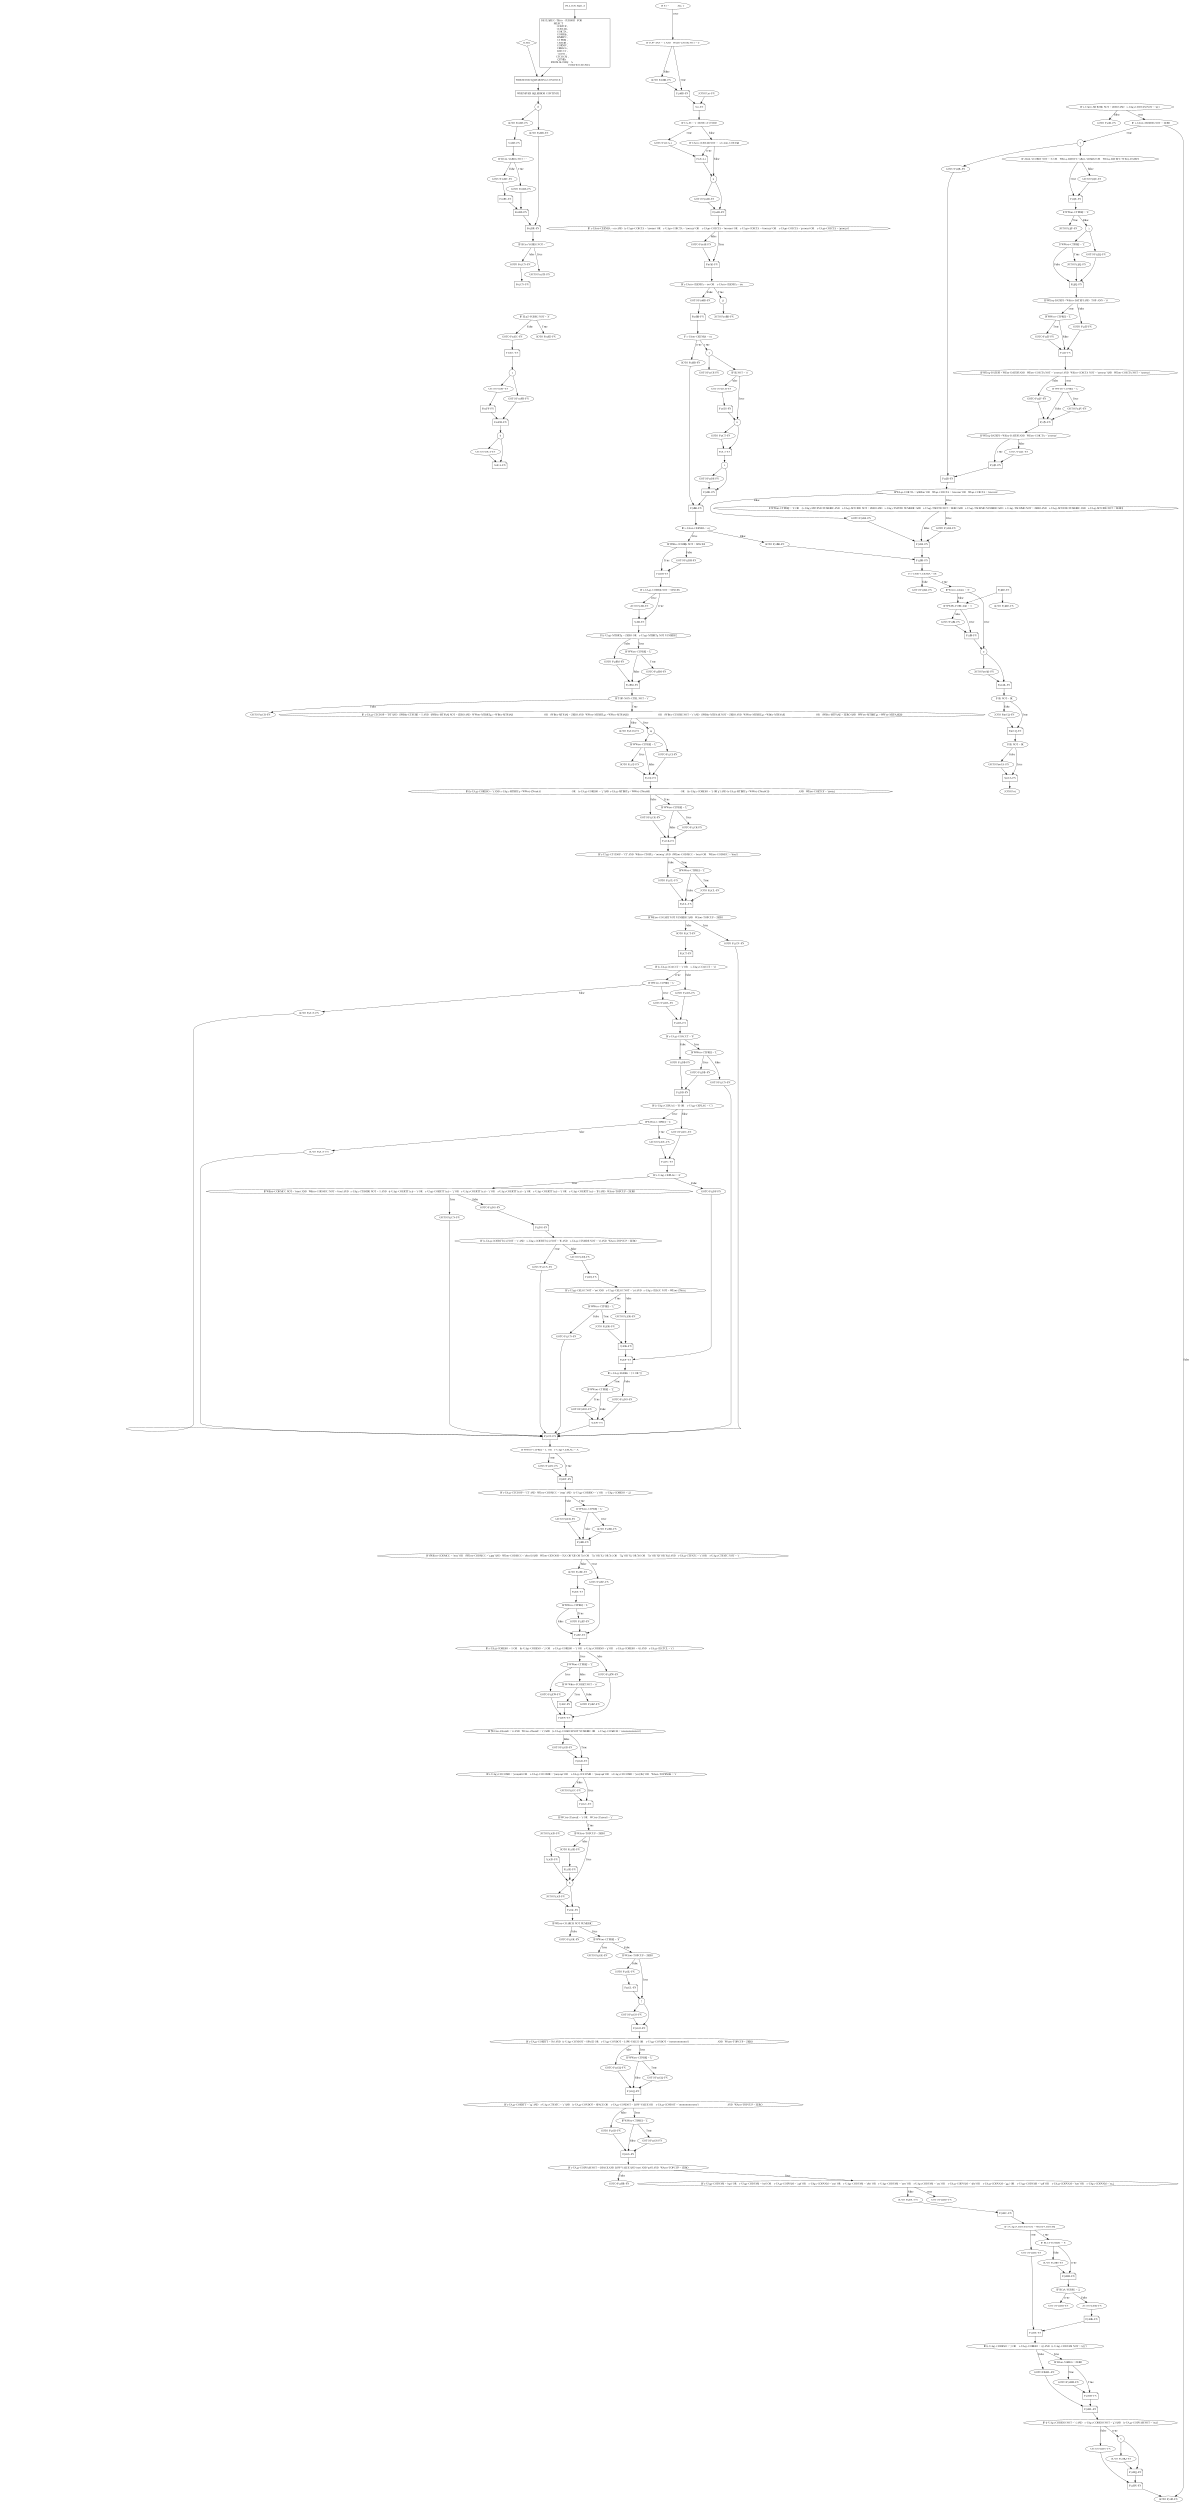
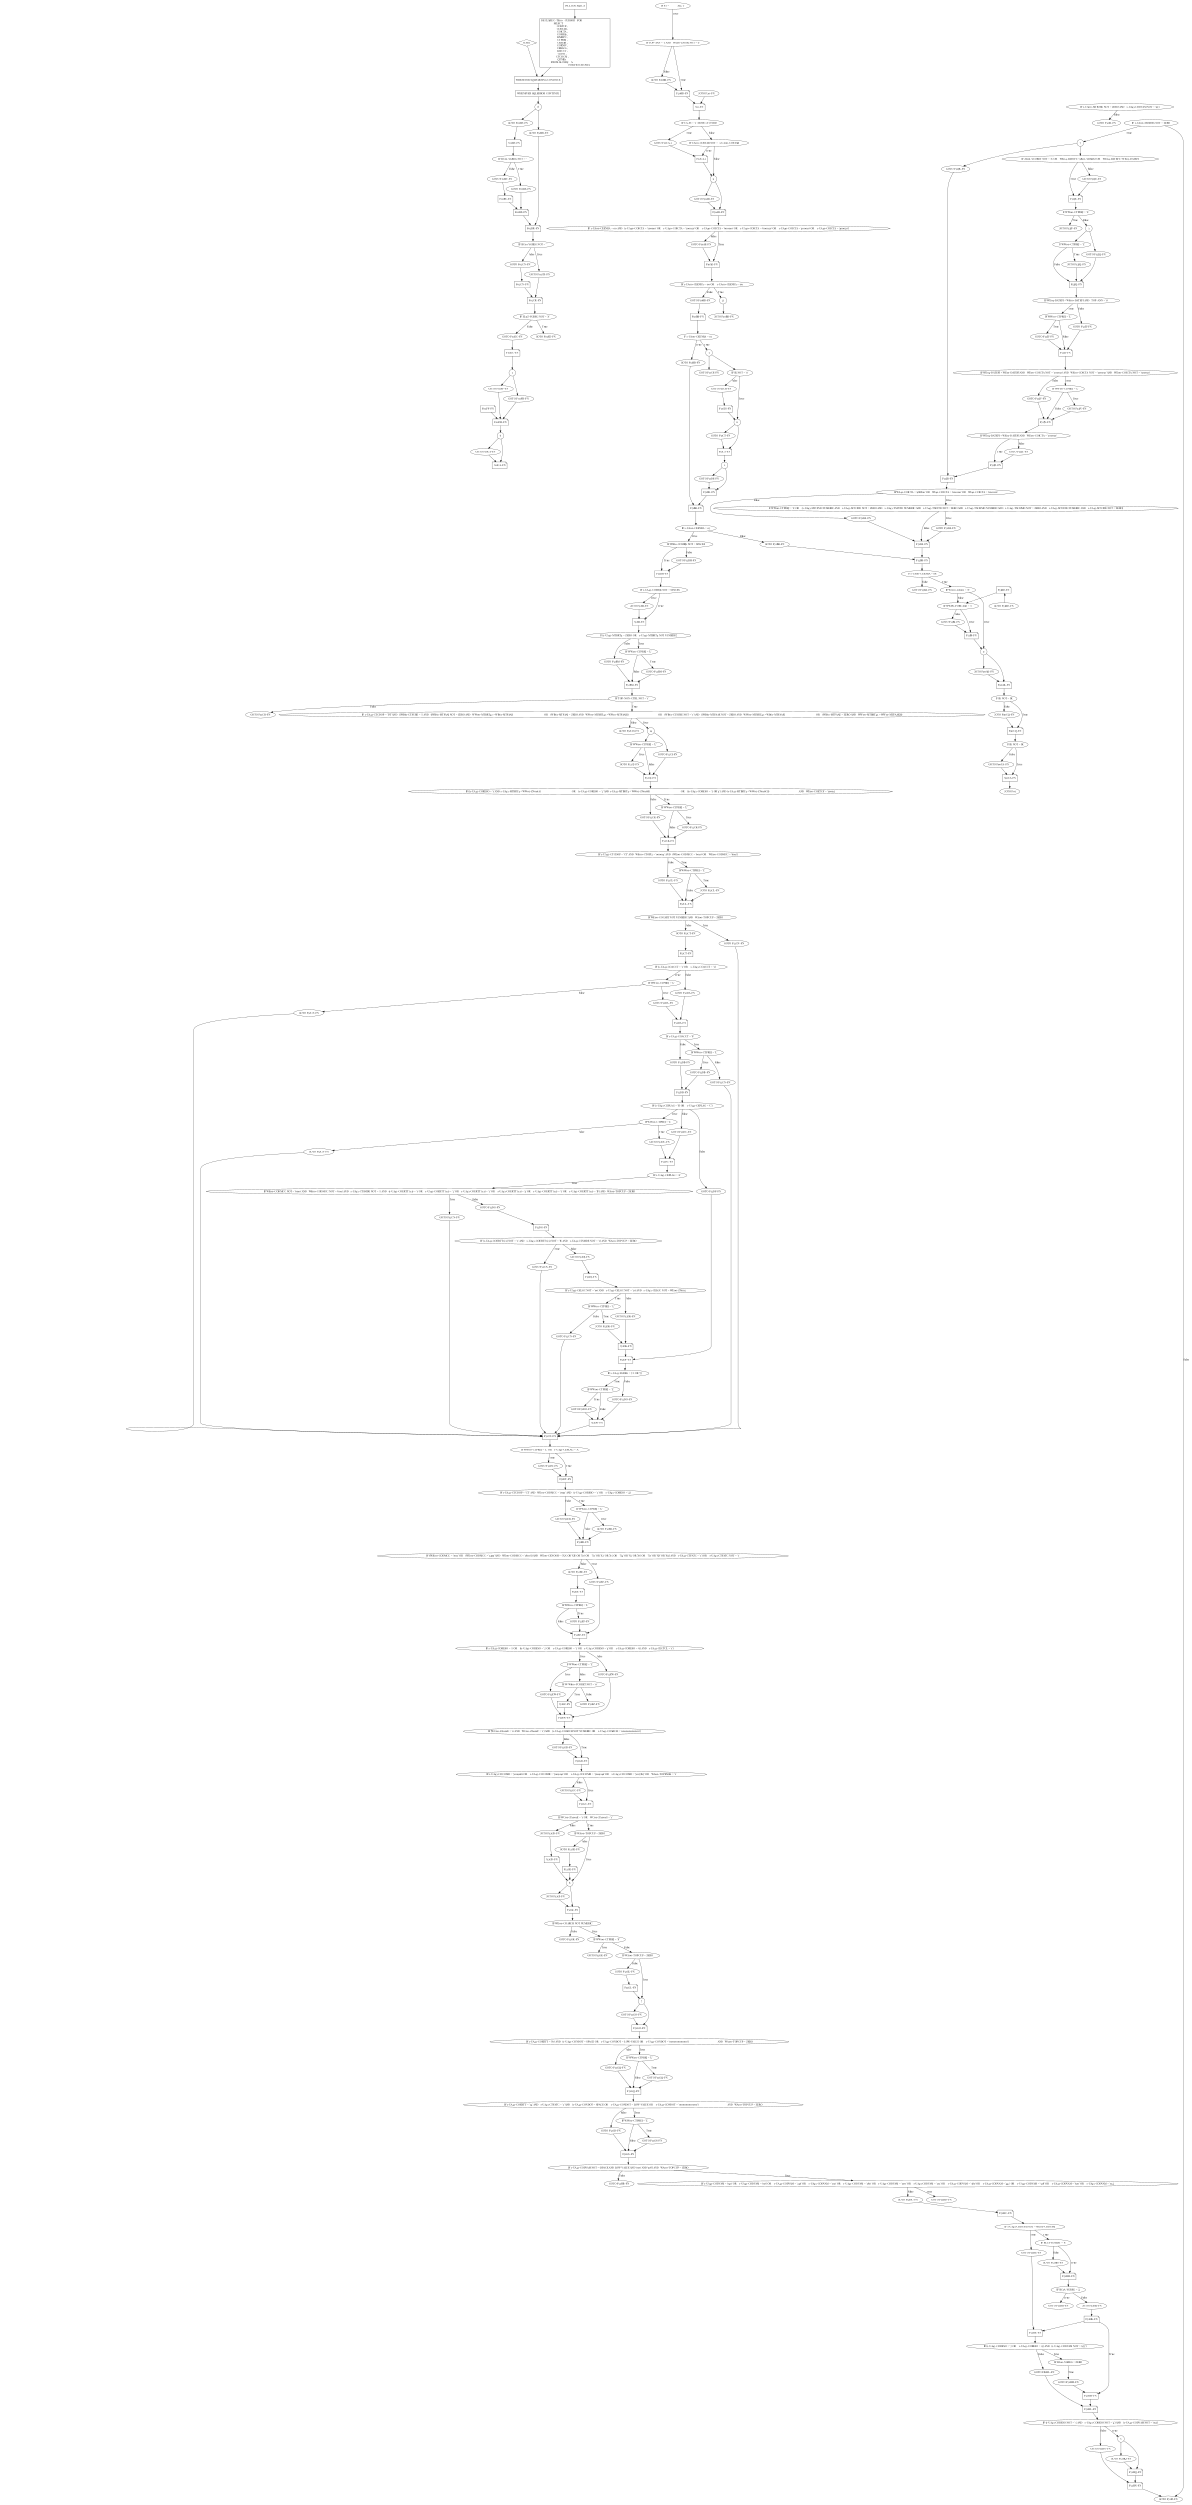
(1135, 115) -> none
none -> (535, 301)
(494, 398) -> (499, 405)
(1002, 597) -> (1005, 599)
(688, 1184) -> (699, 1147)
none -> (568, 1825)
(1084, 2377) -> (1109, 2357)
